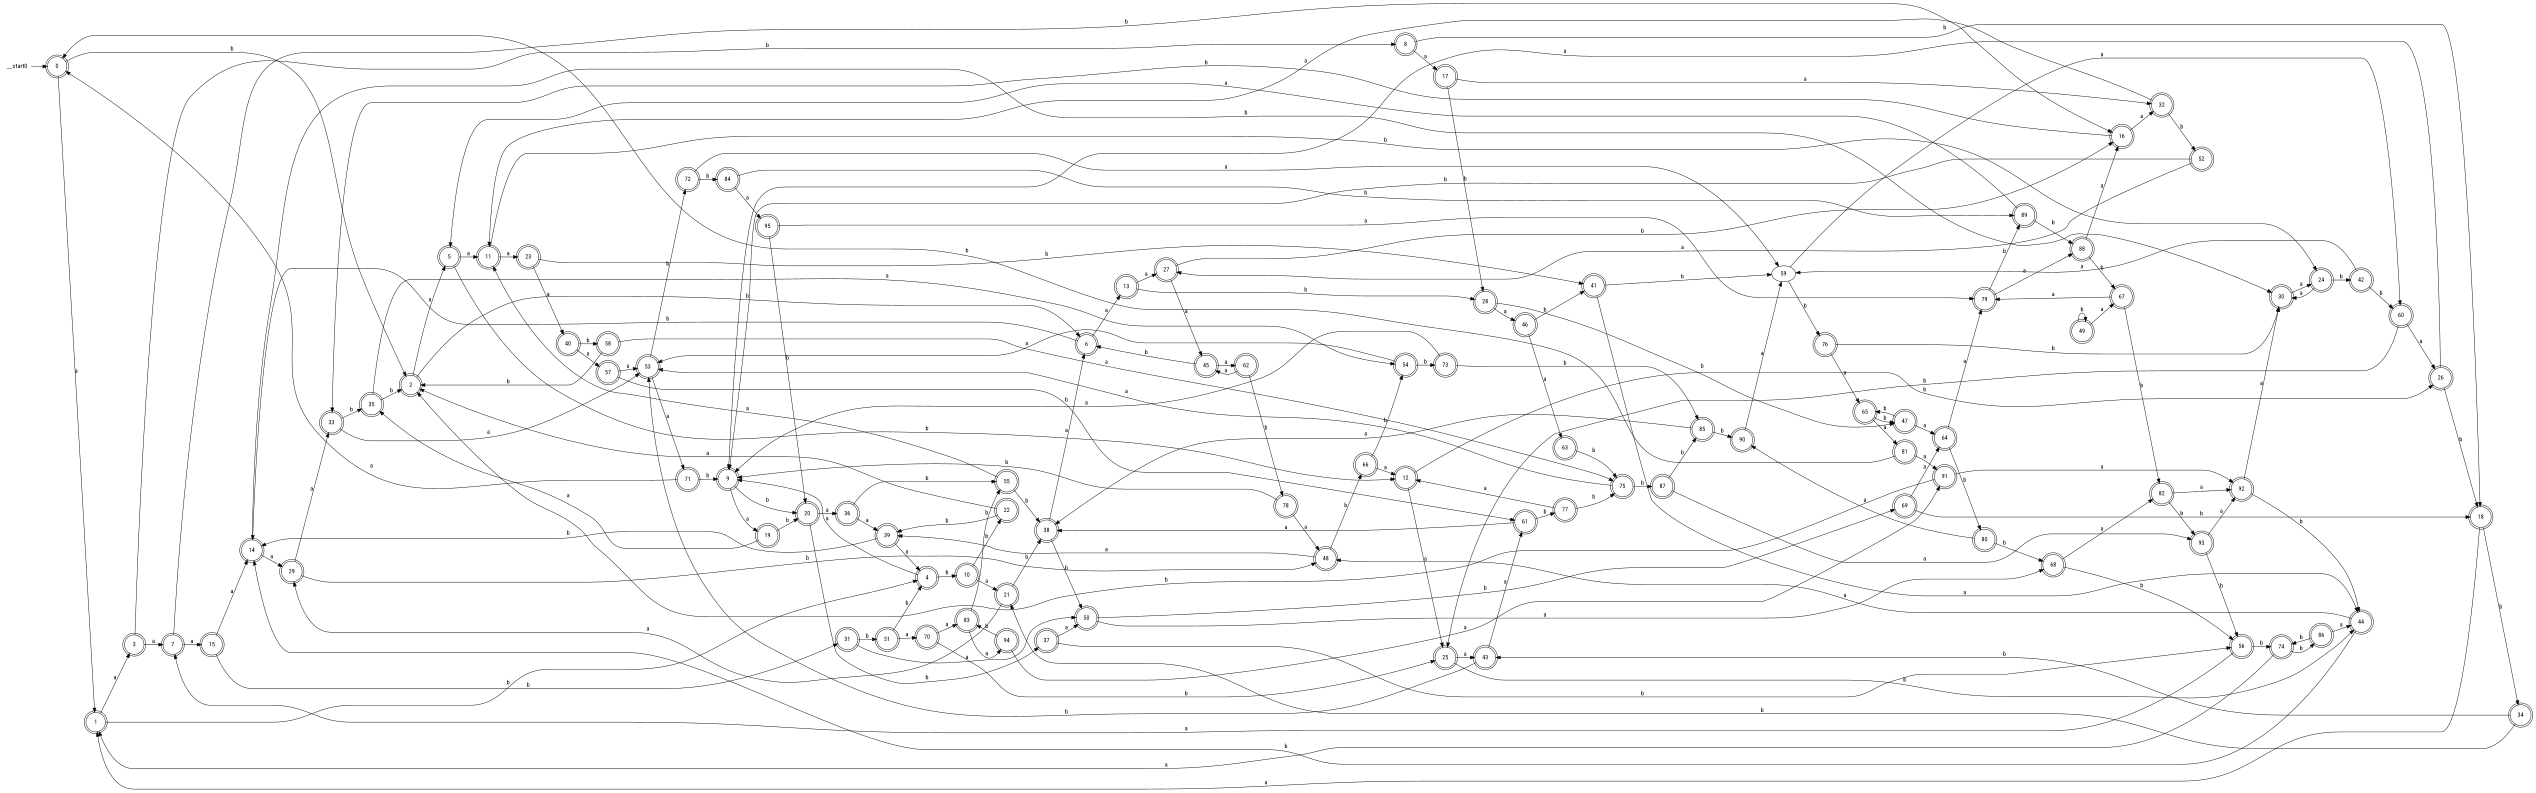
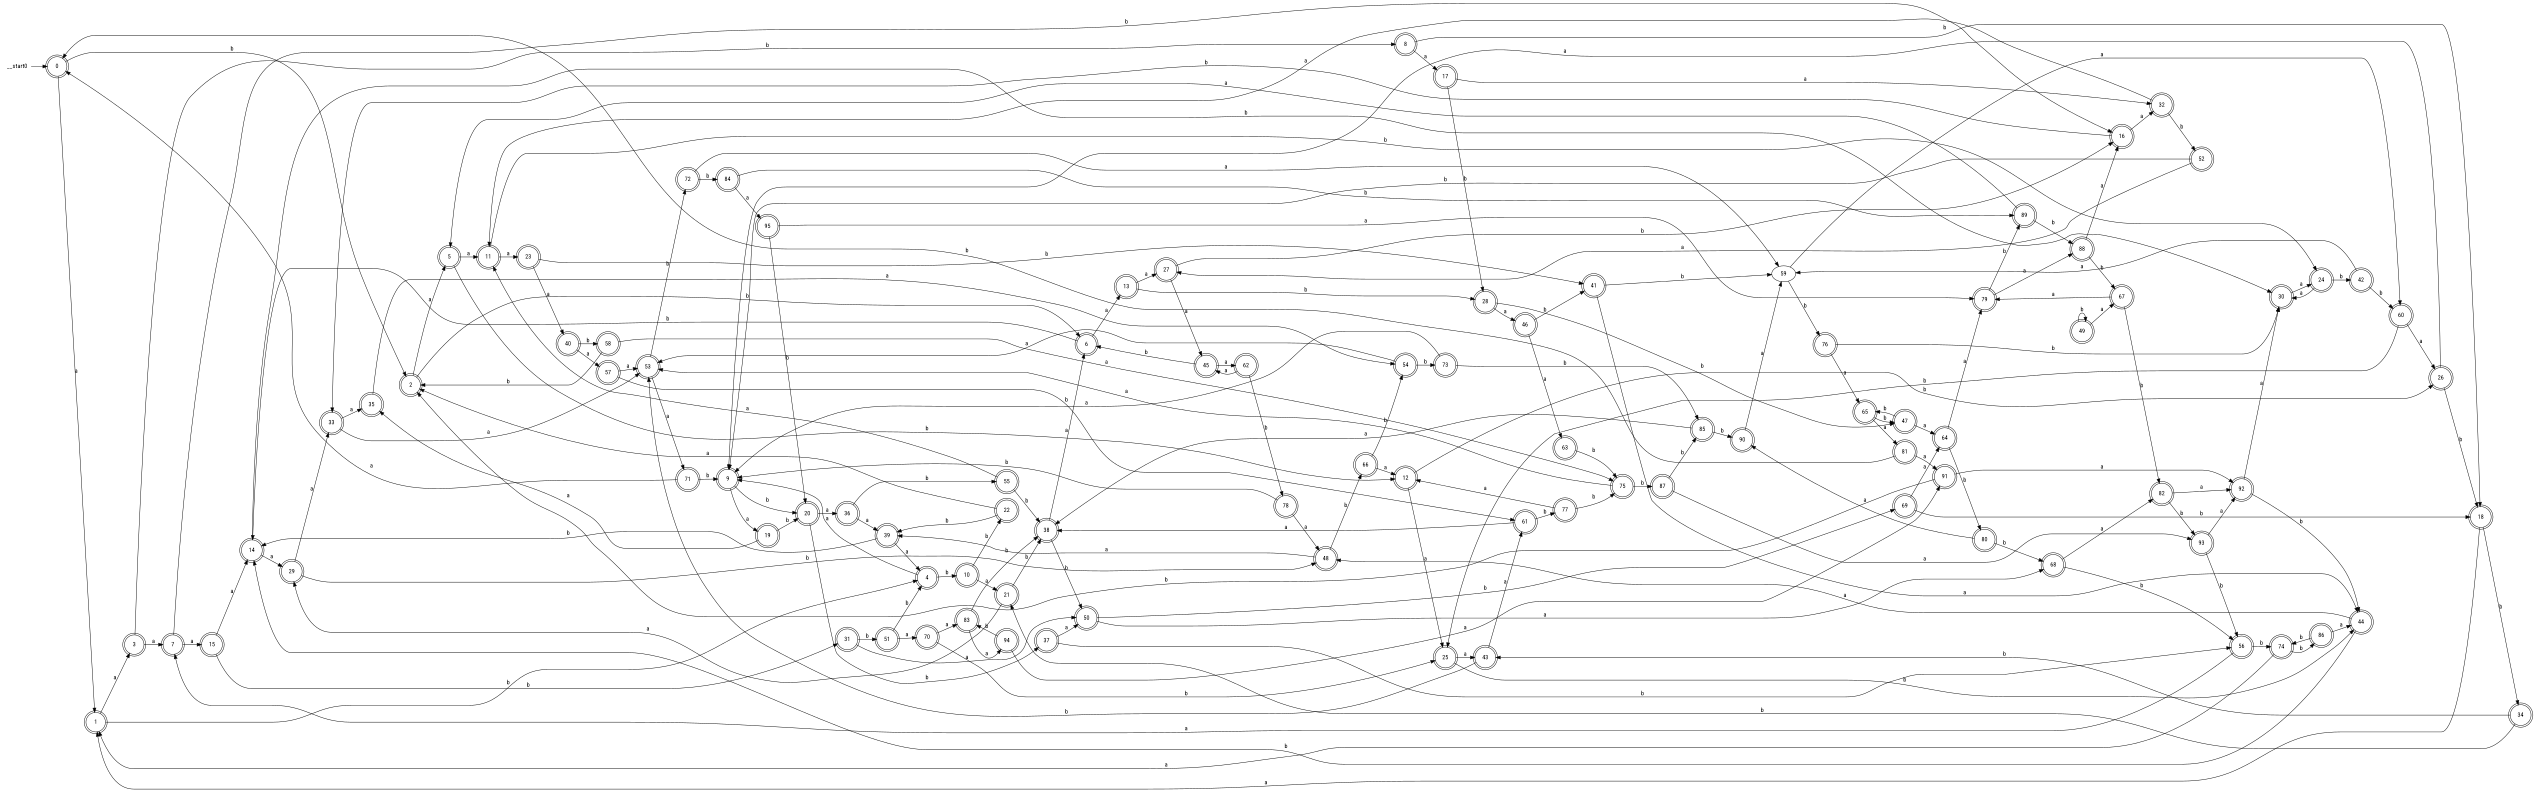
(389, 396) -> none
(352, 410) -> (352, 410)
(983, 542) -> (999, 571)
